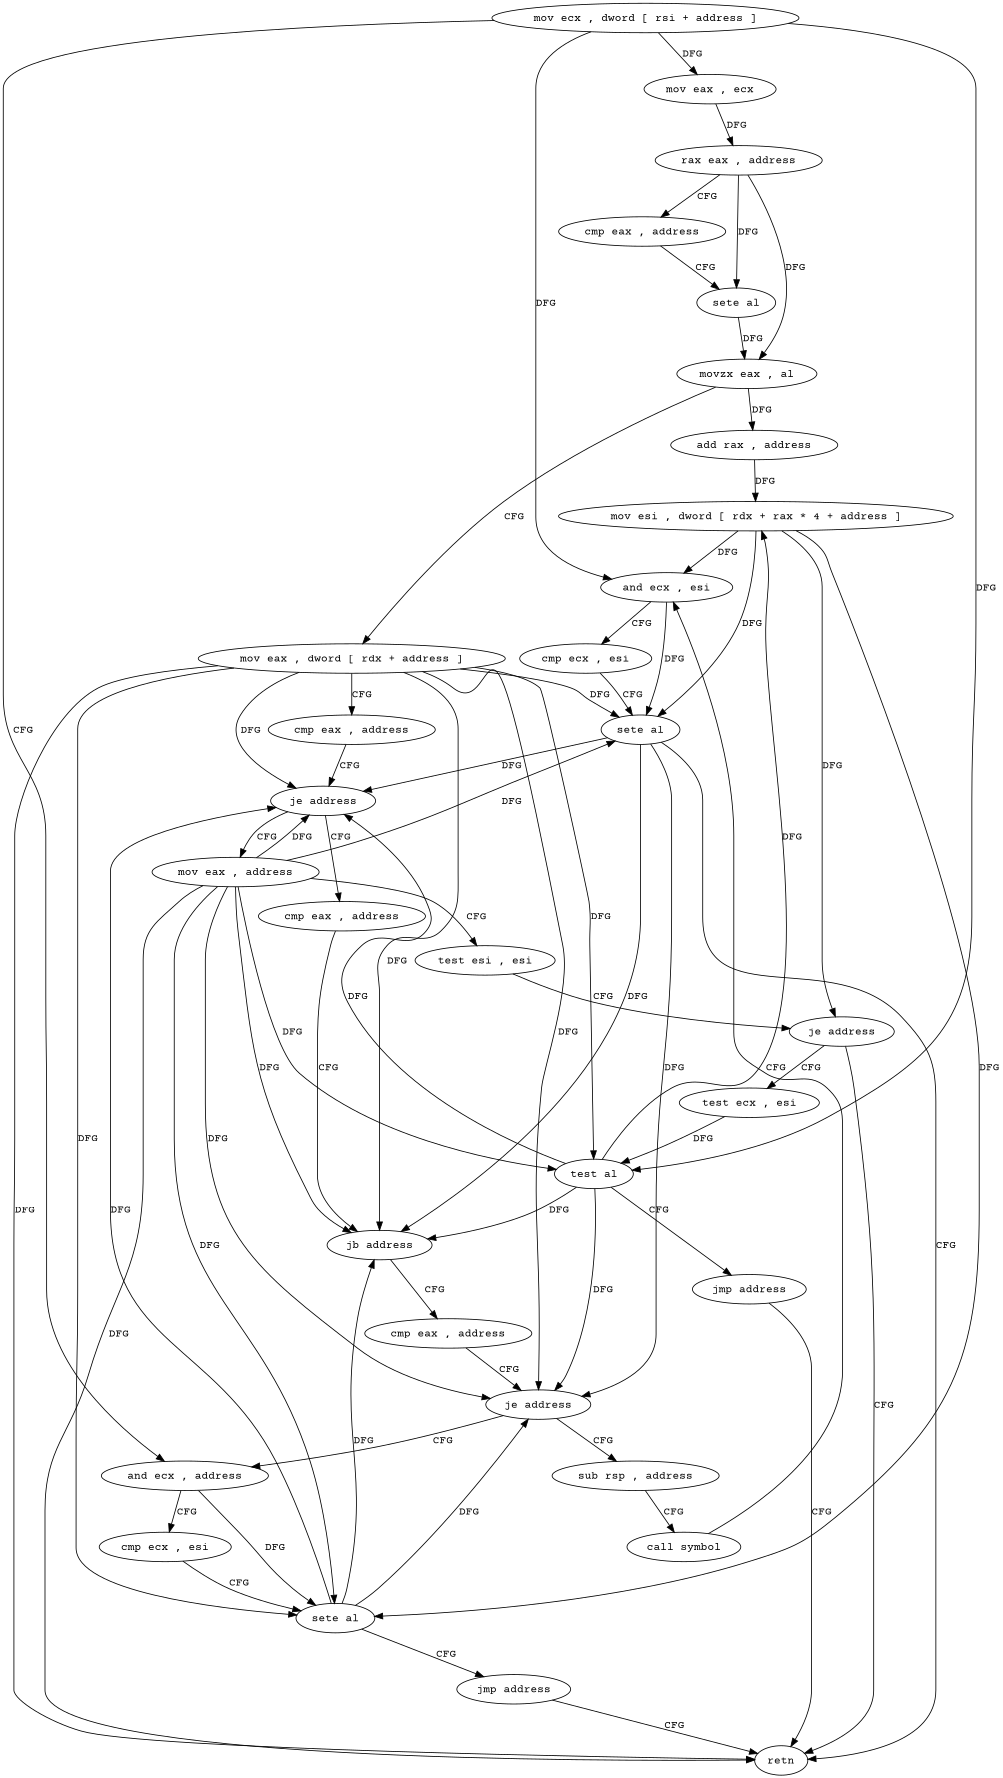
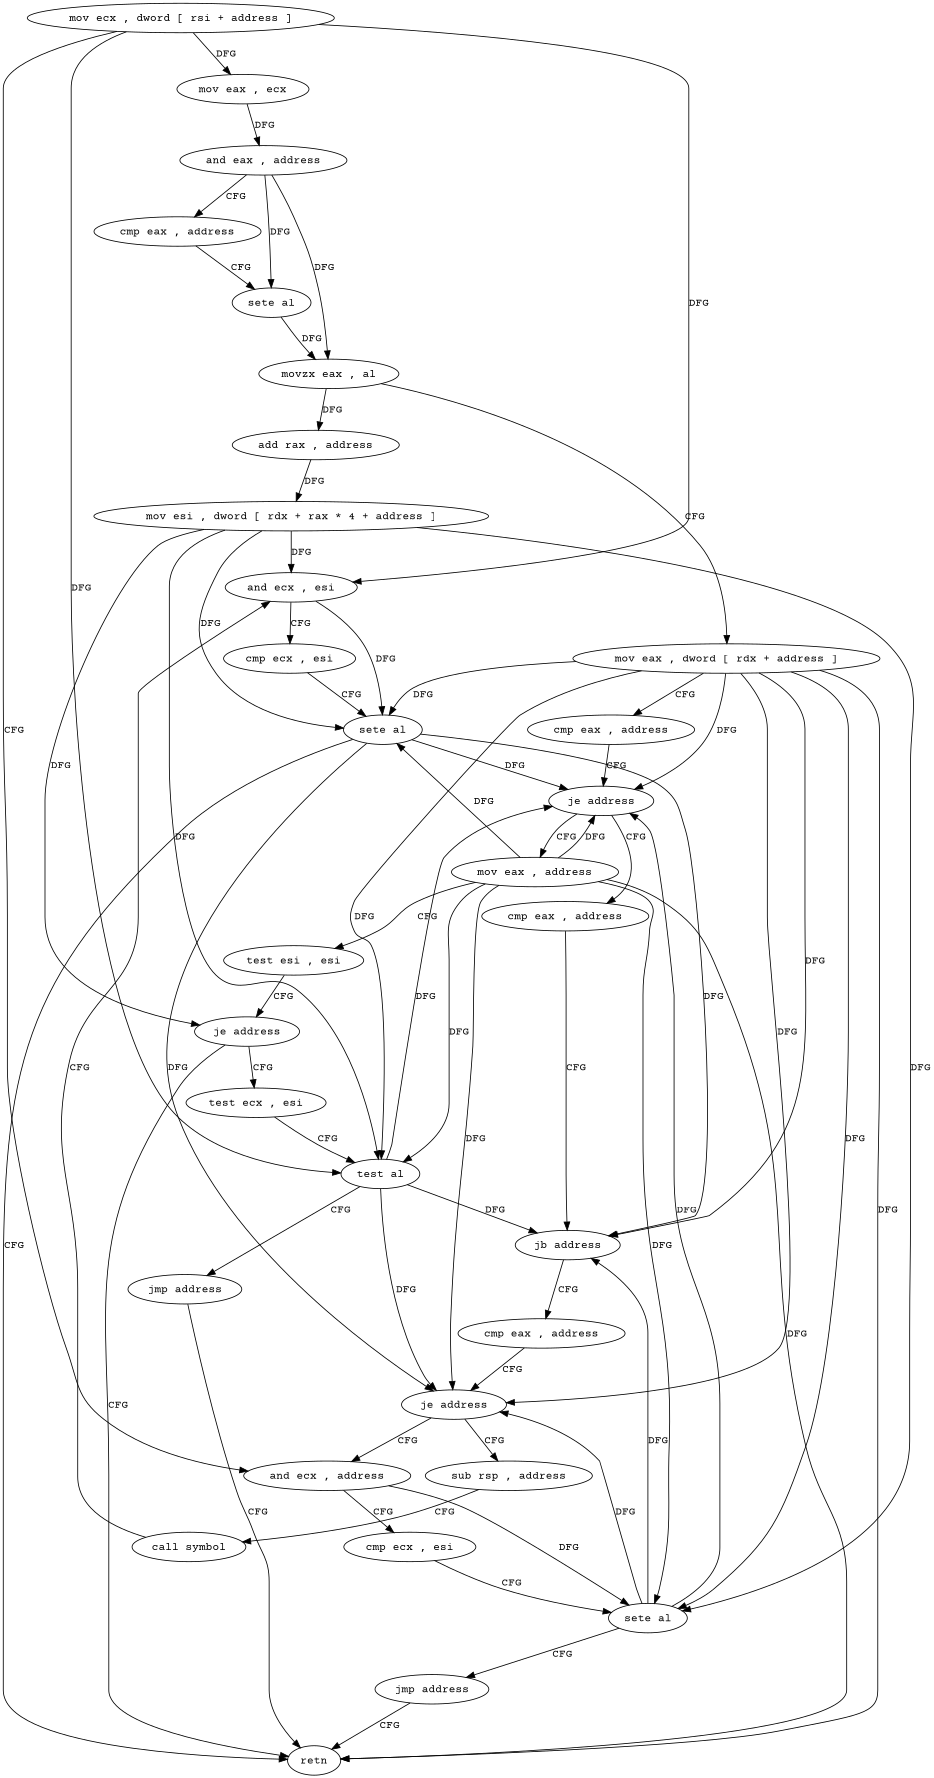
(739, 160) -> (263, 160)
(786, 903) -> (180, 877)
(259, 1070) -> none
(703, 1138) -> (328, 1138)
